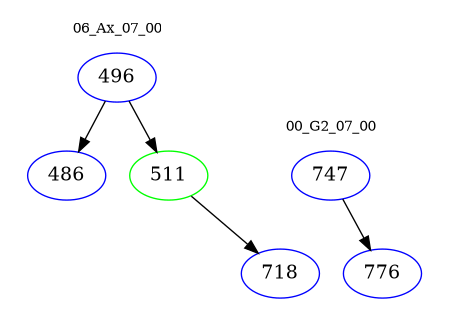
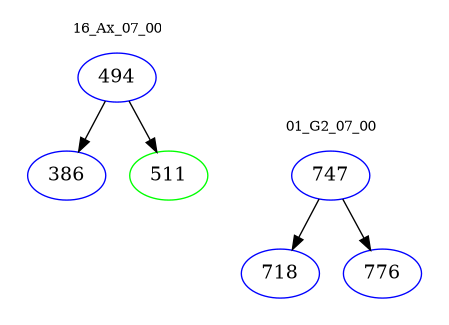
(118, 29) -> (118, 29)
(117, 78) -> (117, 78)
(331, 127) -> (331, 127)
(67, 176) -> (67, 176)
(219, 220) -> (309, 218)
